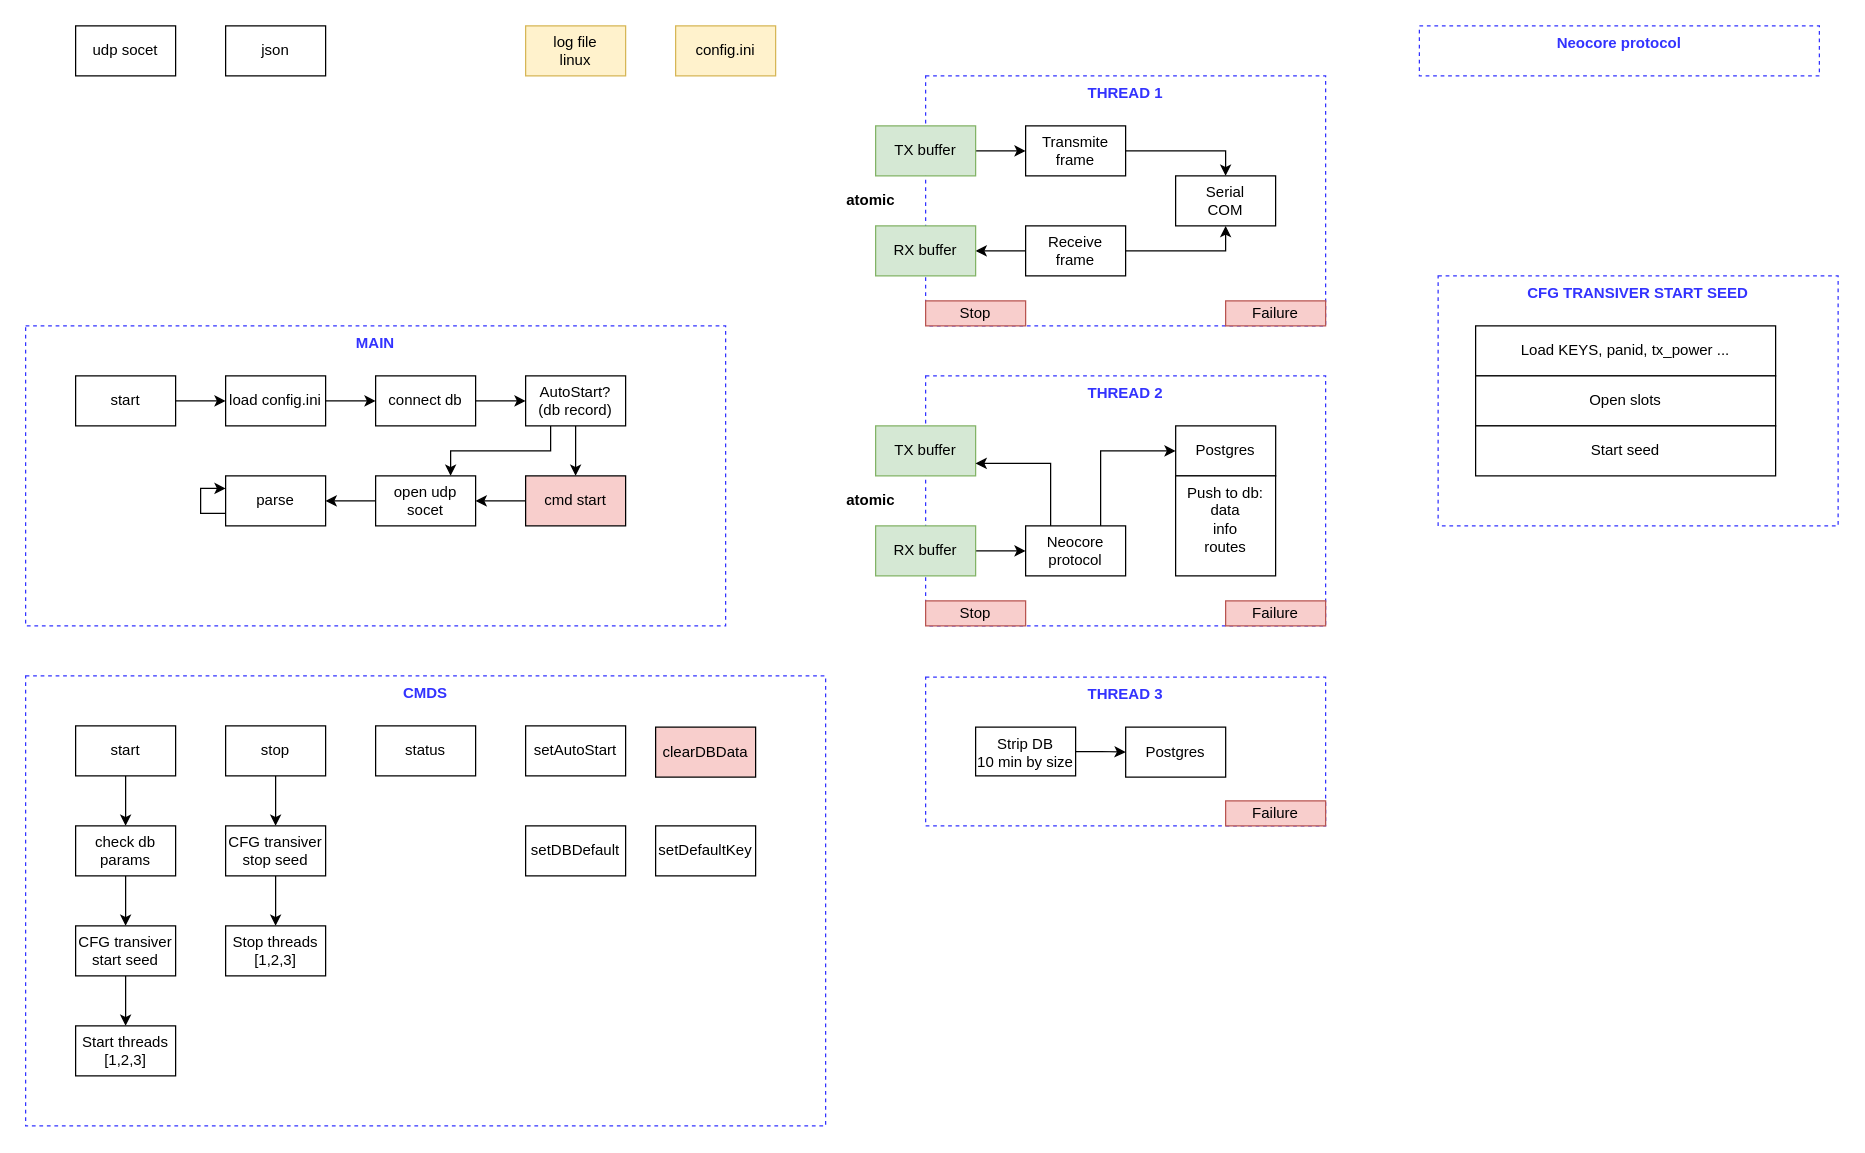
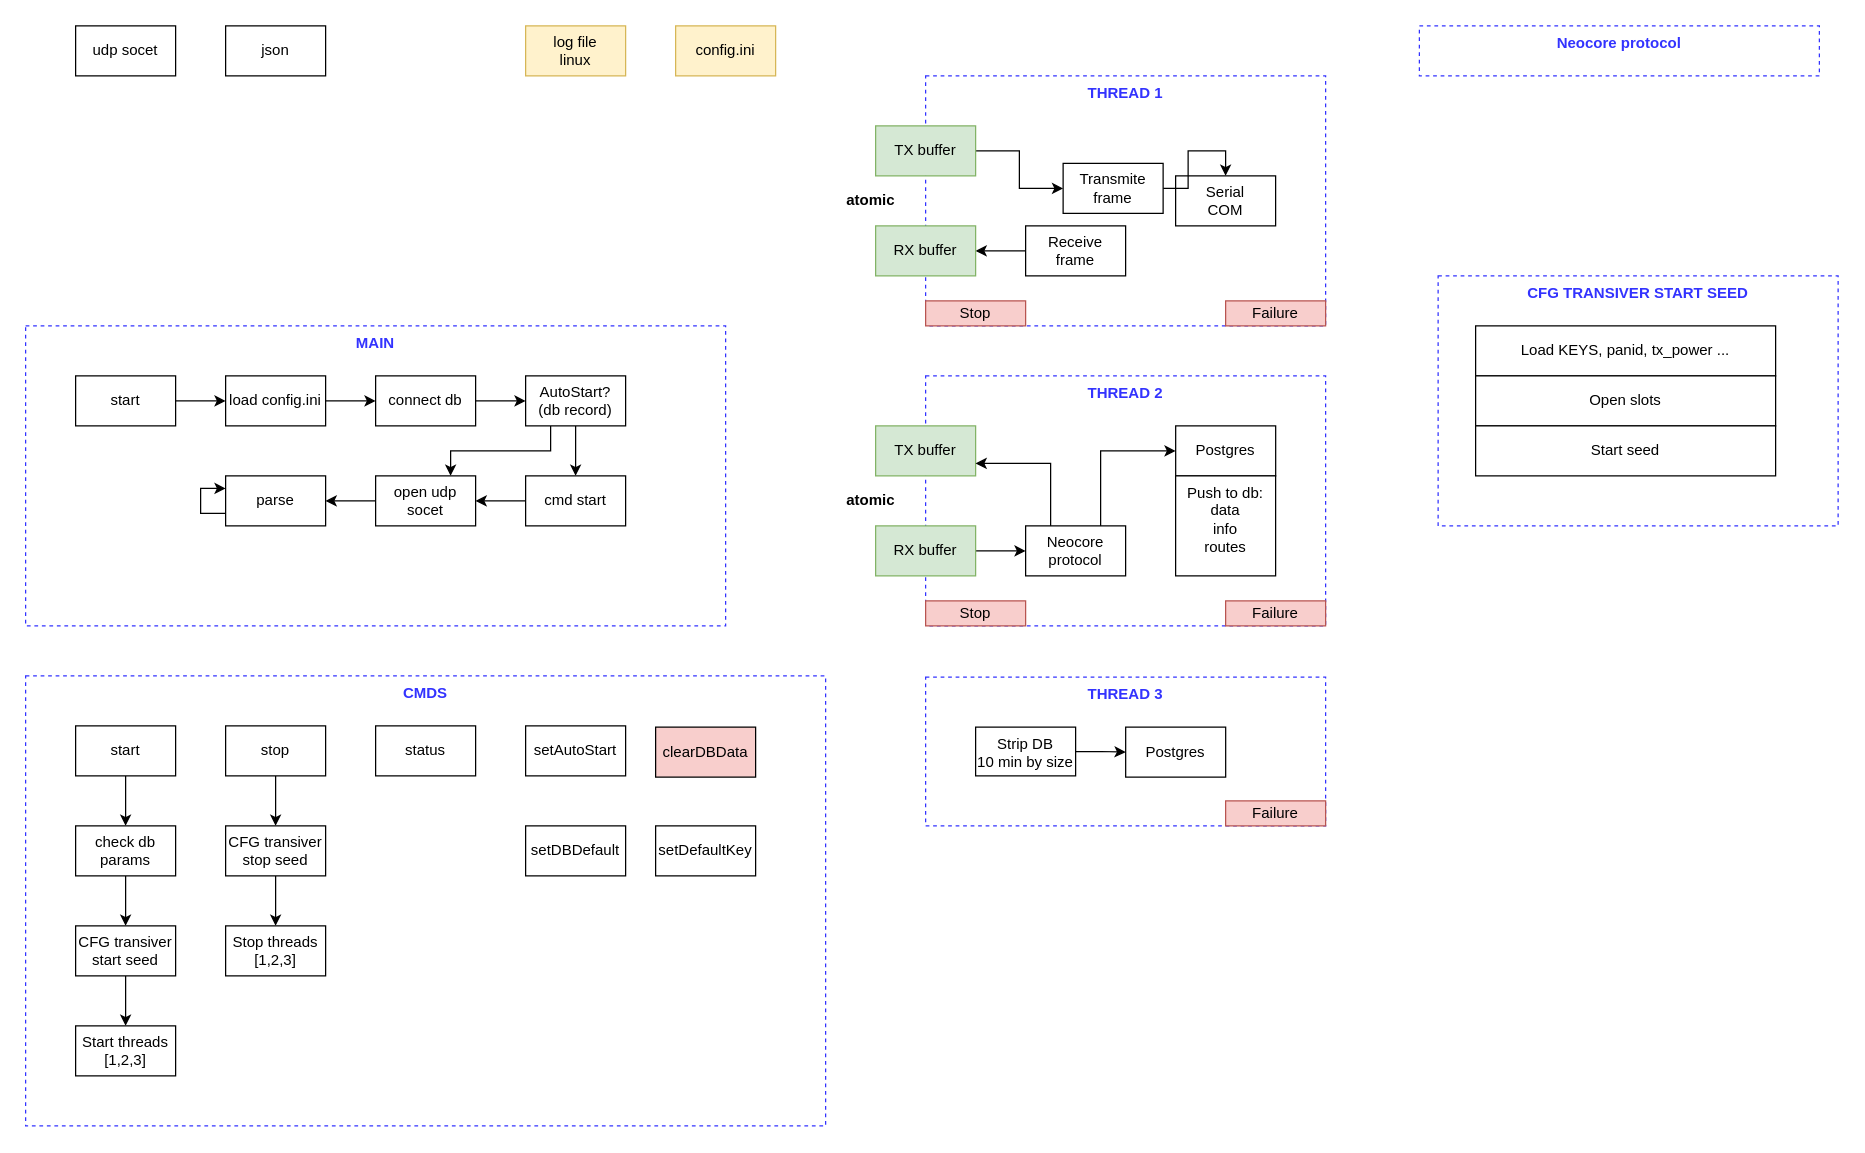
(1076, 151) -> (1113, 188)
(1184, 251) -> none
(576, 501) -> (576, 501)
